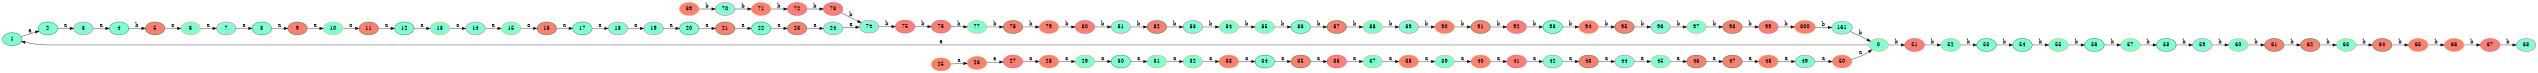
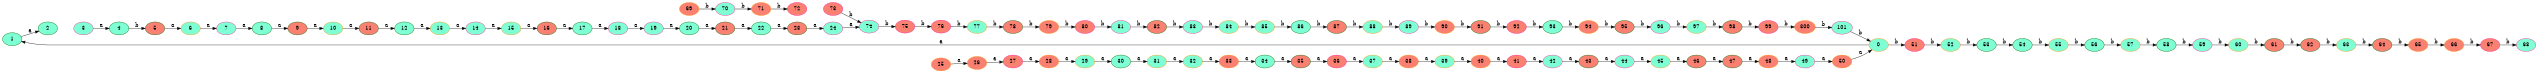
(813, 9) -> none
(64, 28) -> none
(1842, 28) -> (1842, 28)
